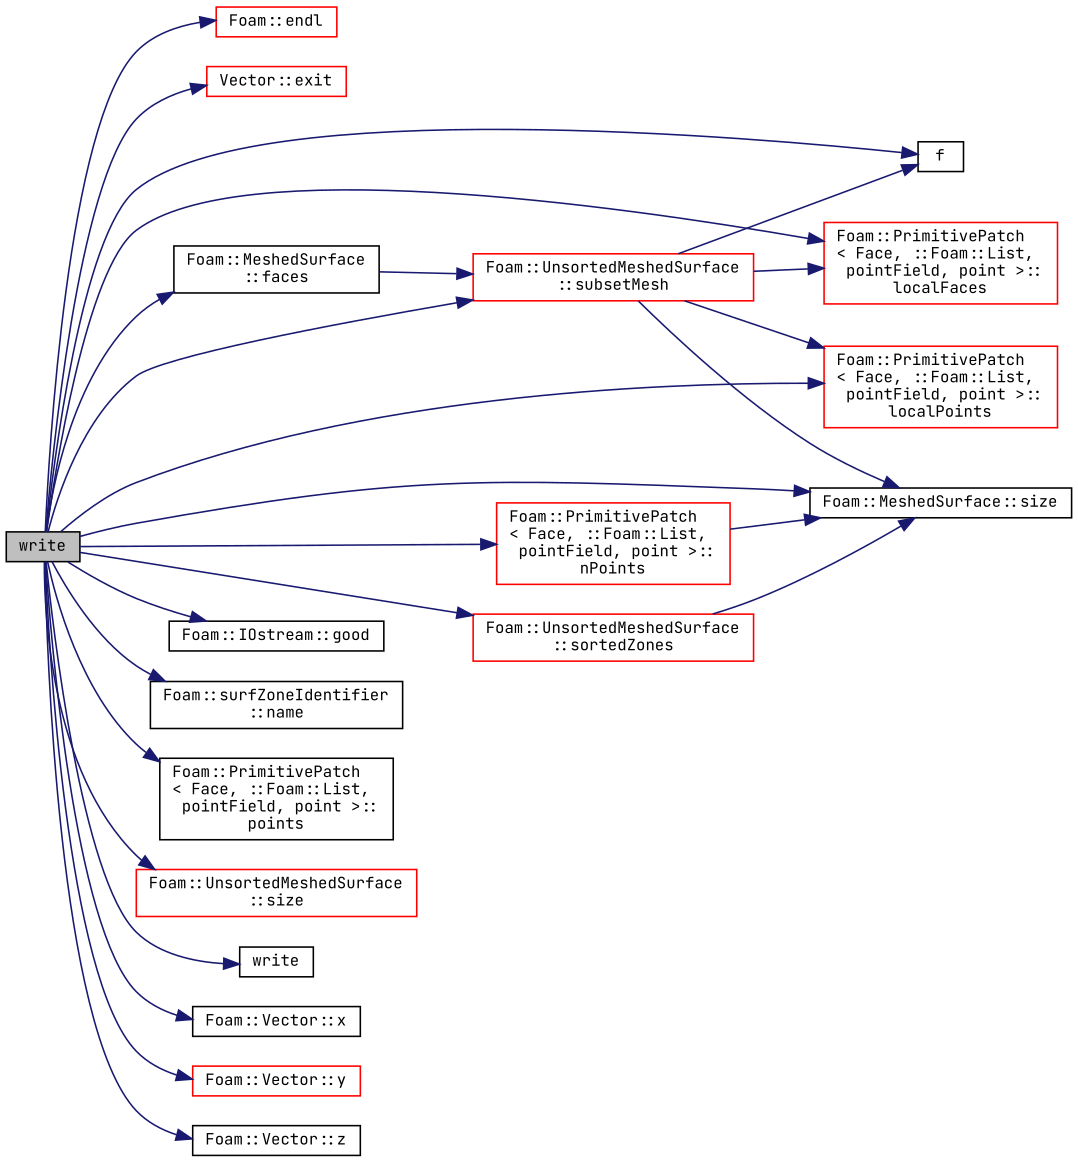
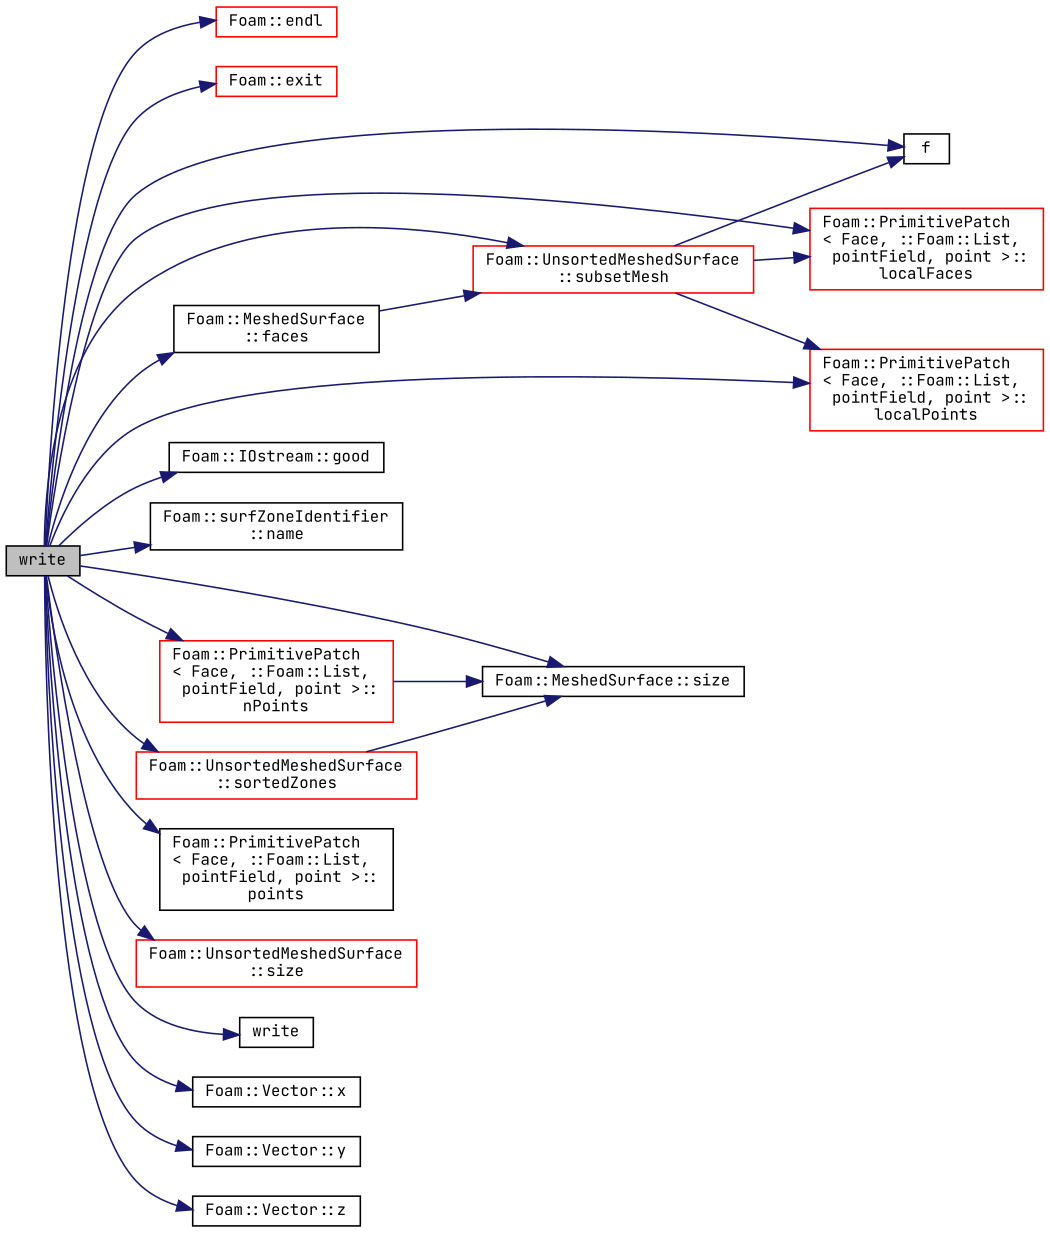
(277, 81) -> (277, 81)
(753, 403) -> none
(277, 1081) -> (277, 1152)
